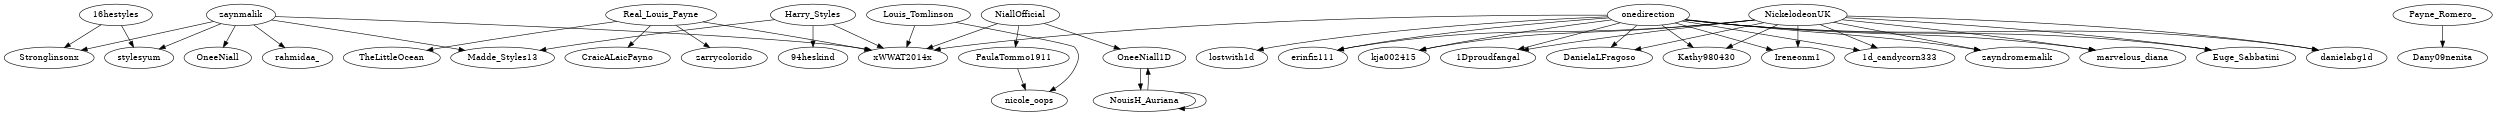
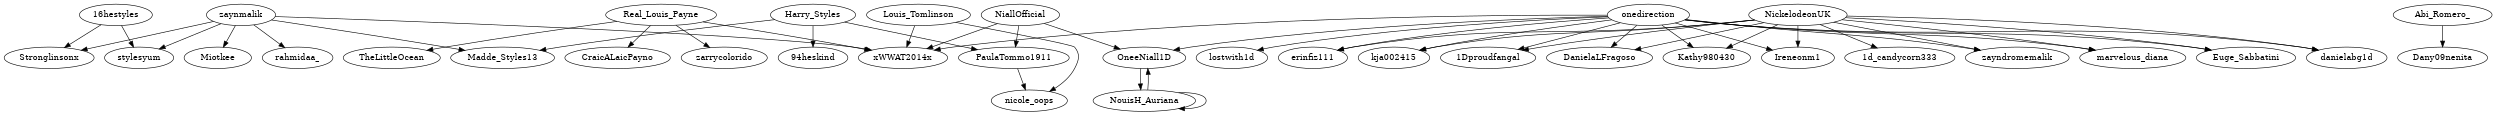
(2443, 15) -> (2443, 15)
(855, 35) -> (905, 35)
(1768, 35) -> (1393, 27)
(218, 58) -> (218, 58)
